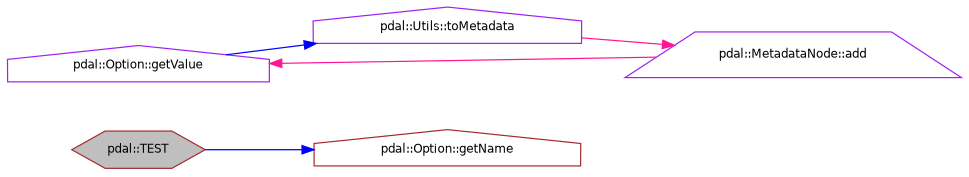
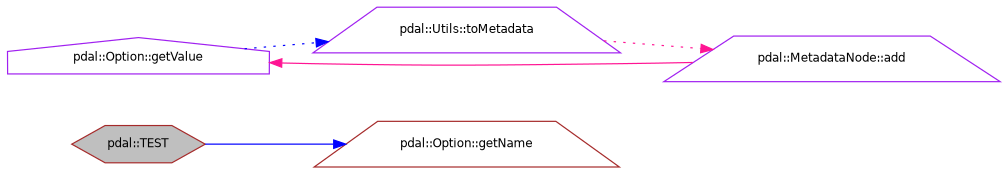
(447, 27) -> (467, 30)
(622, 41) -> (652, 45)
(265, 50) -> (280, 46)
(447, 150) -> (467, 144)
